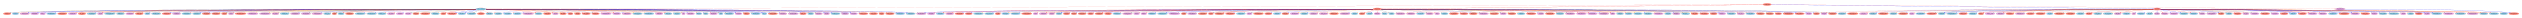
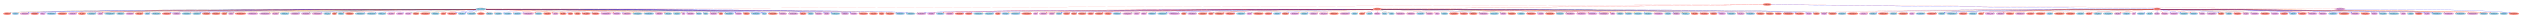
(35, 14) -> (35, 14)
(721, 14) -> (721, 14)
(1494, 14) -> (1494, 14)
